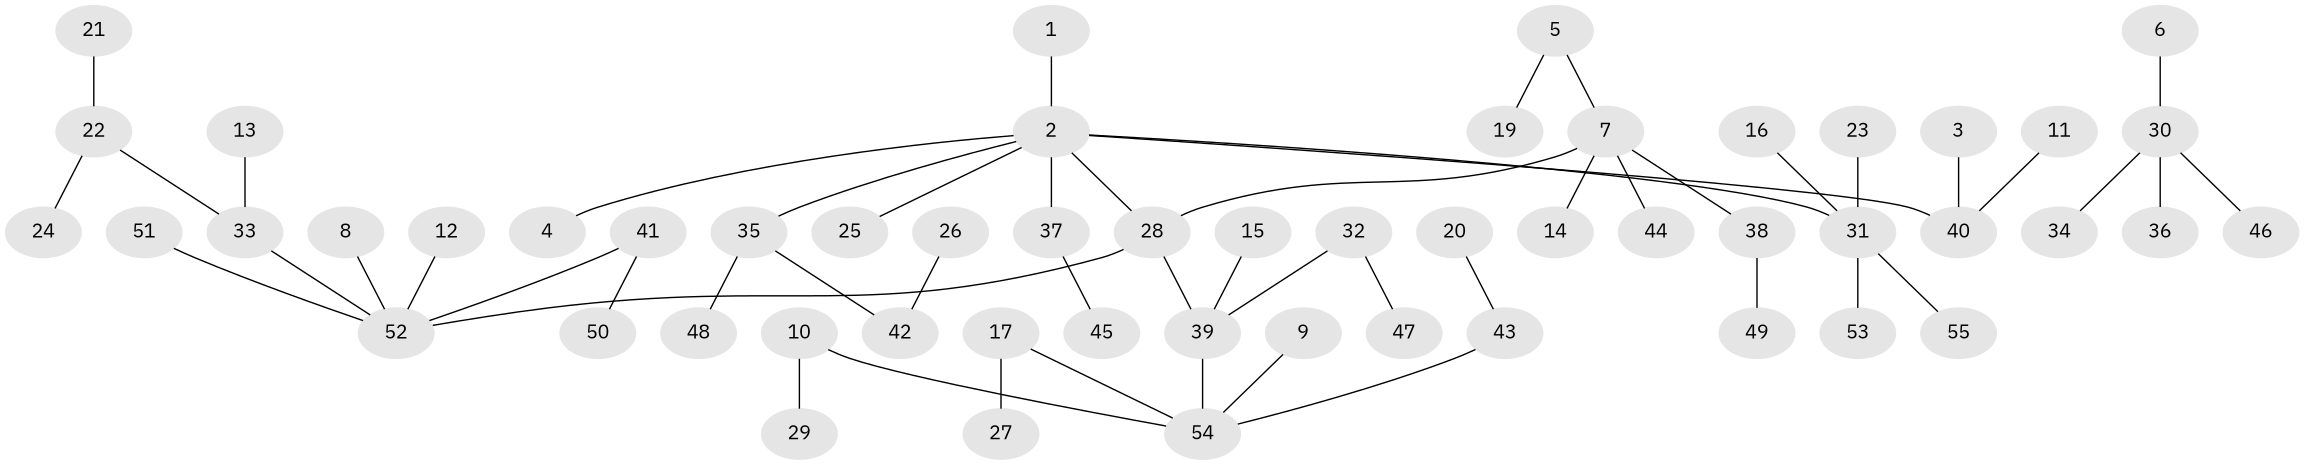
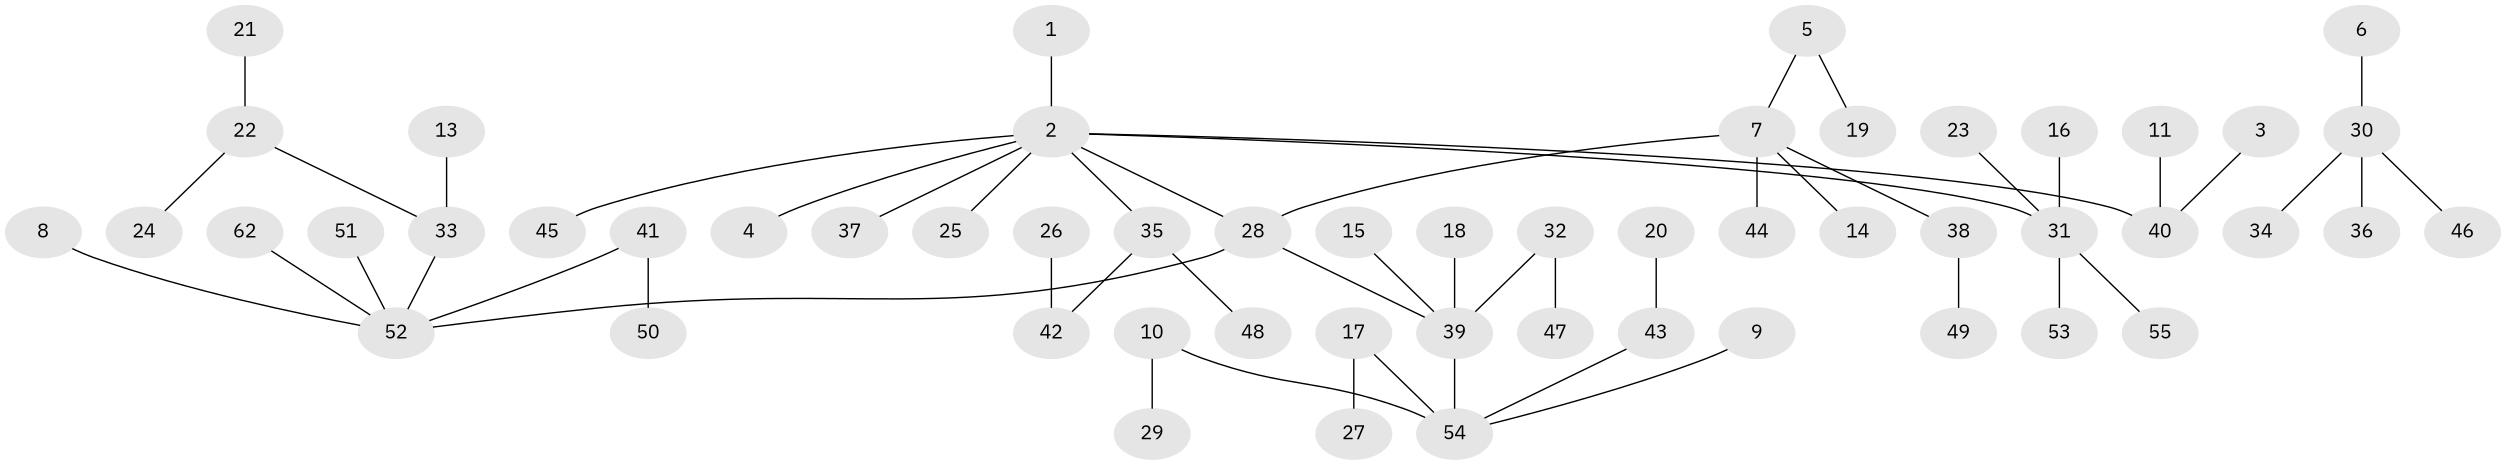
(447, 232) -> (245, 232)
none -> (1455, 232)
(1077, 283) -> (792, 163)
